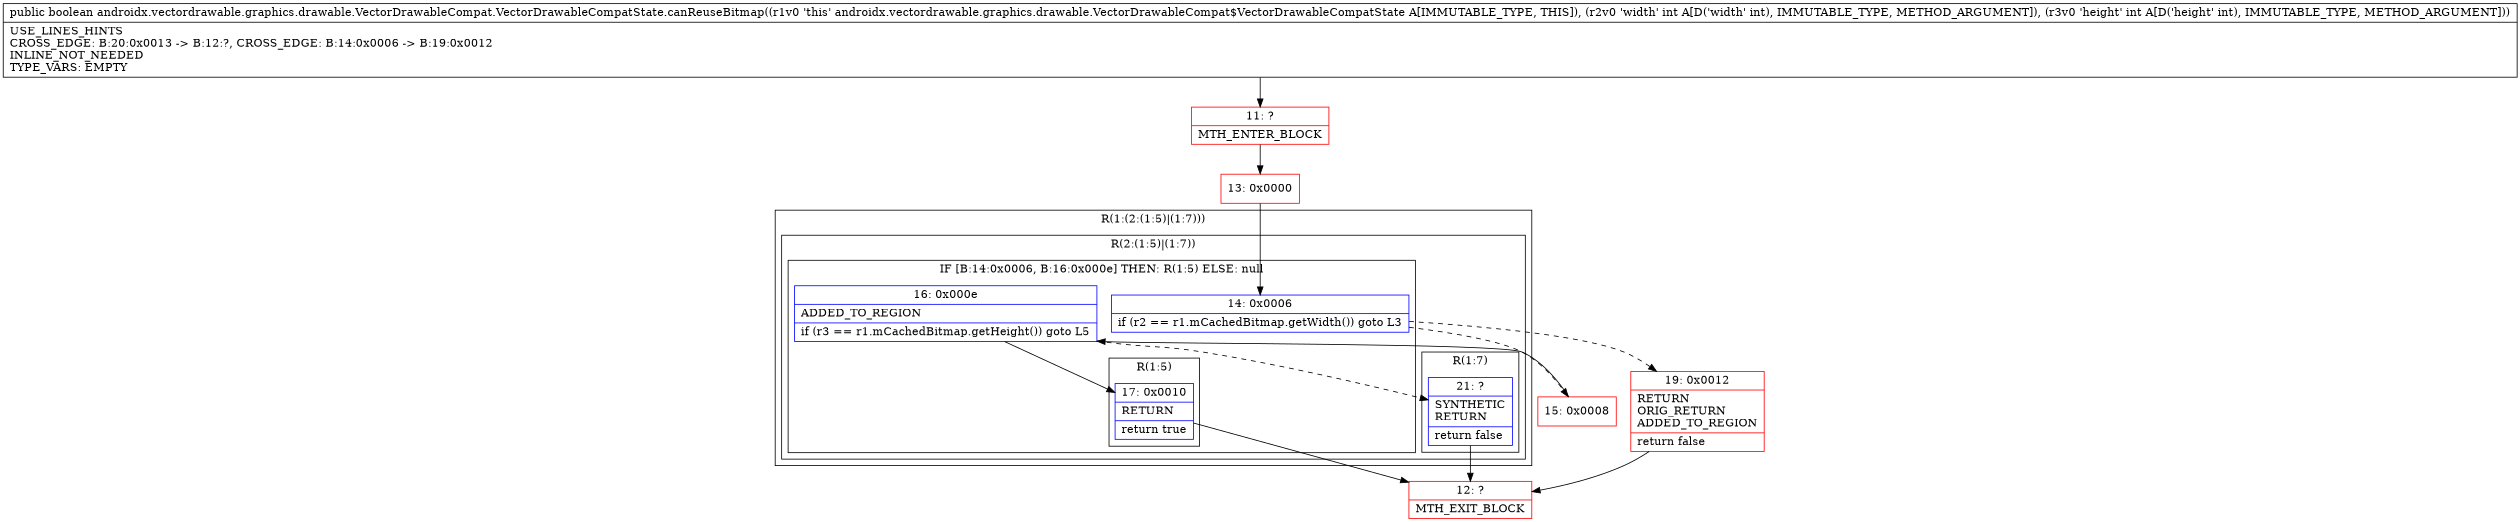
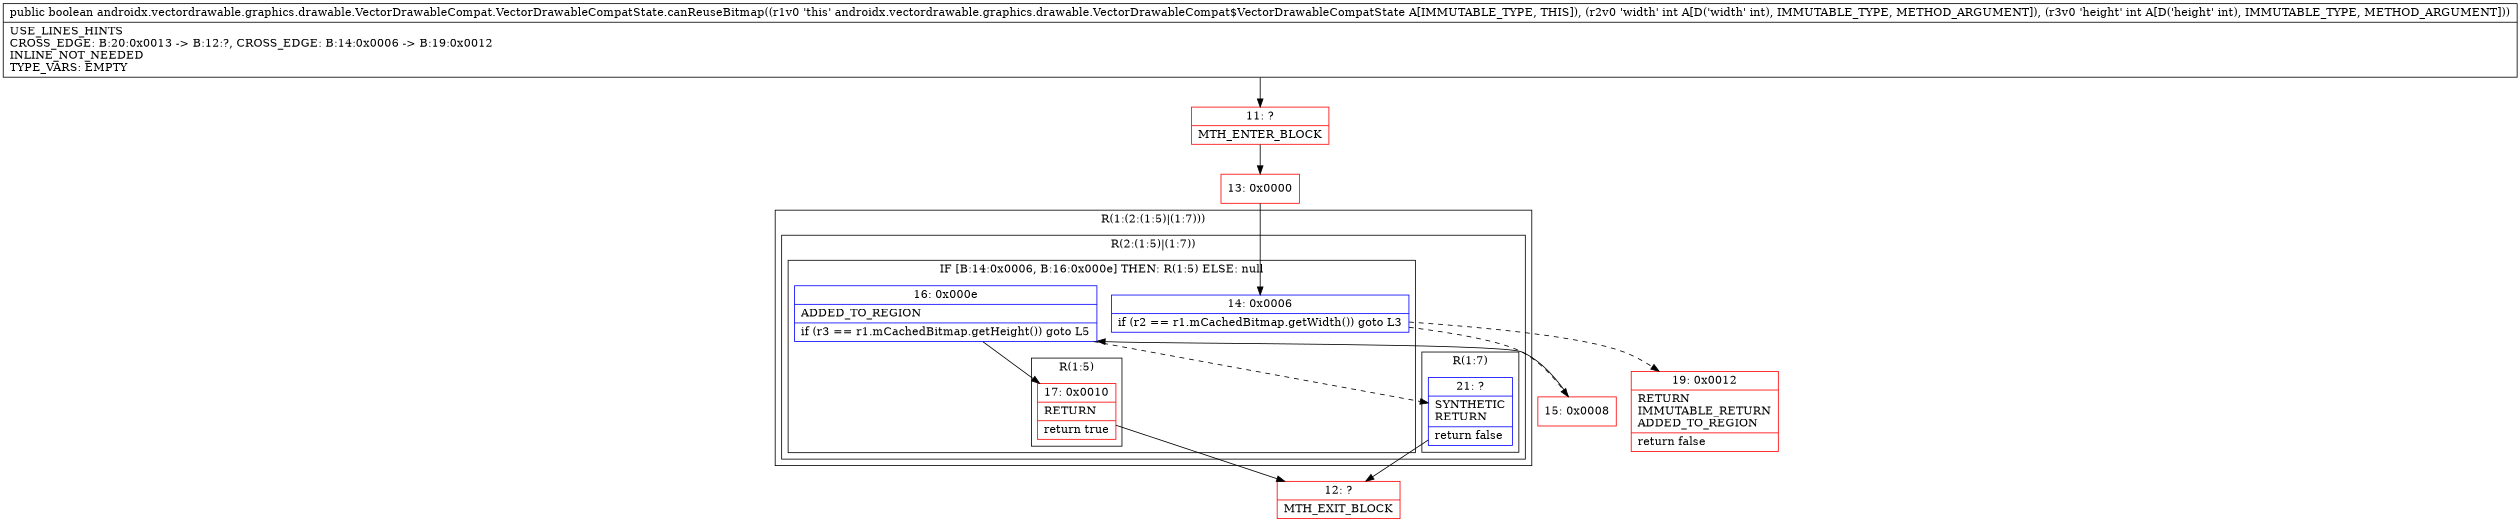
(1154, 411) -> (1077, 411)
(1682, 411) -> (1705, 411)
(1597, 476) -> none
